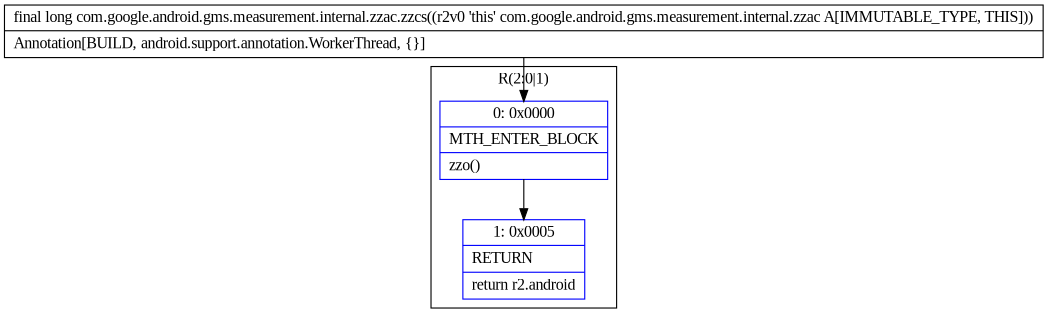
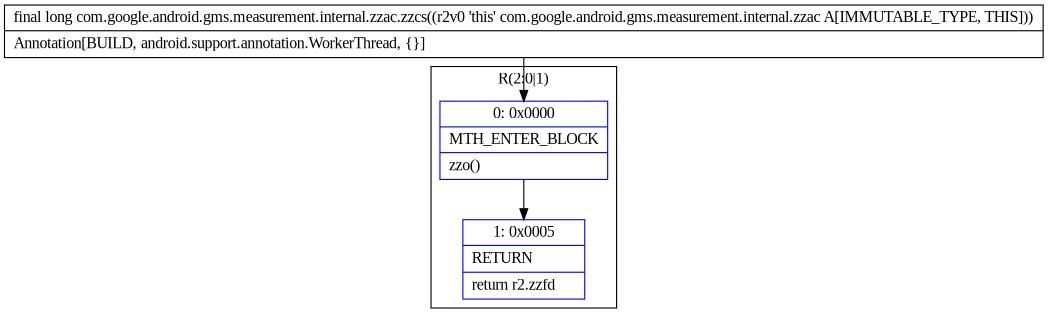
(524, 285) -> (514, 285)
